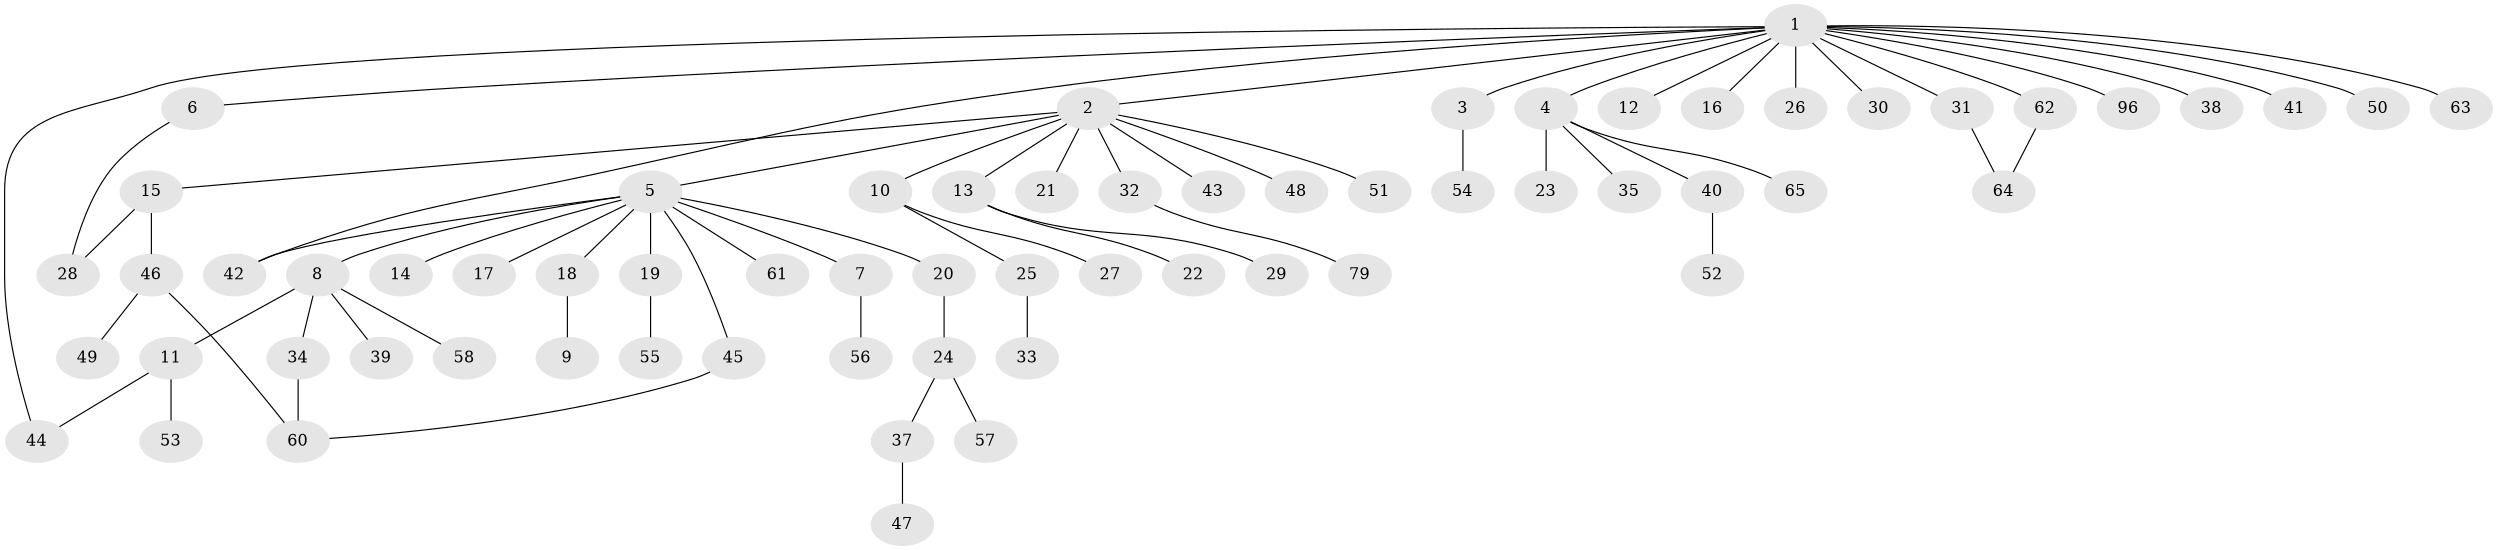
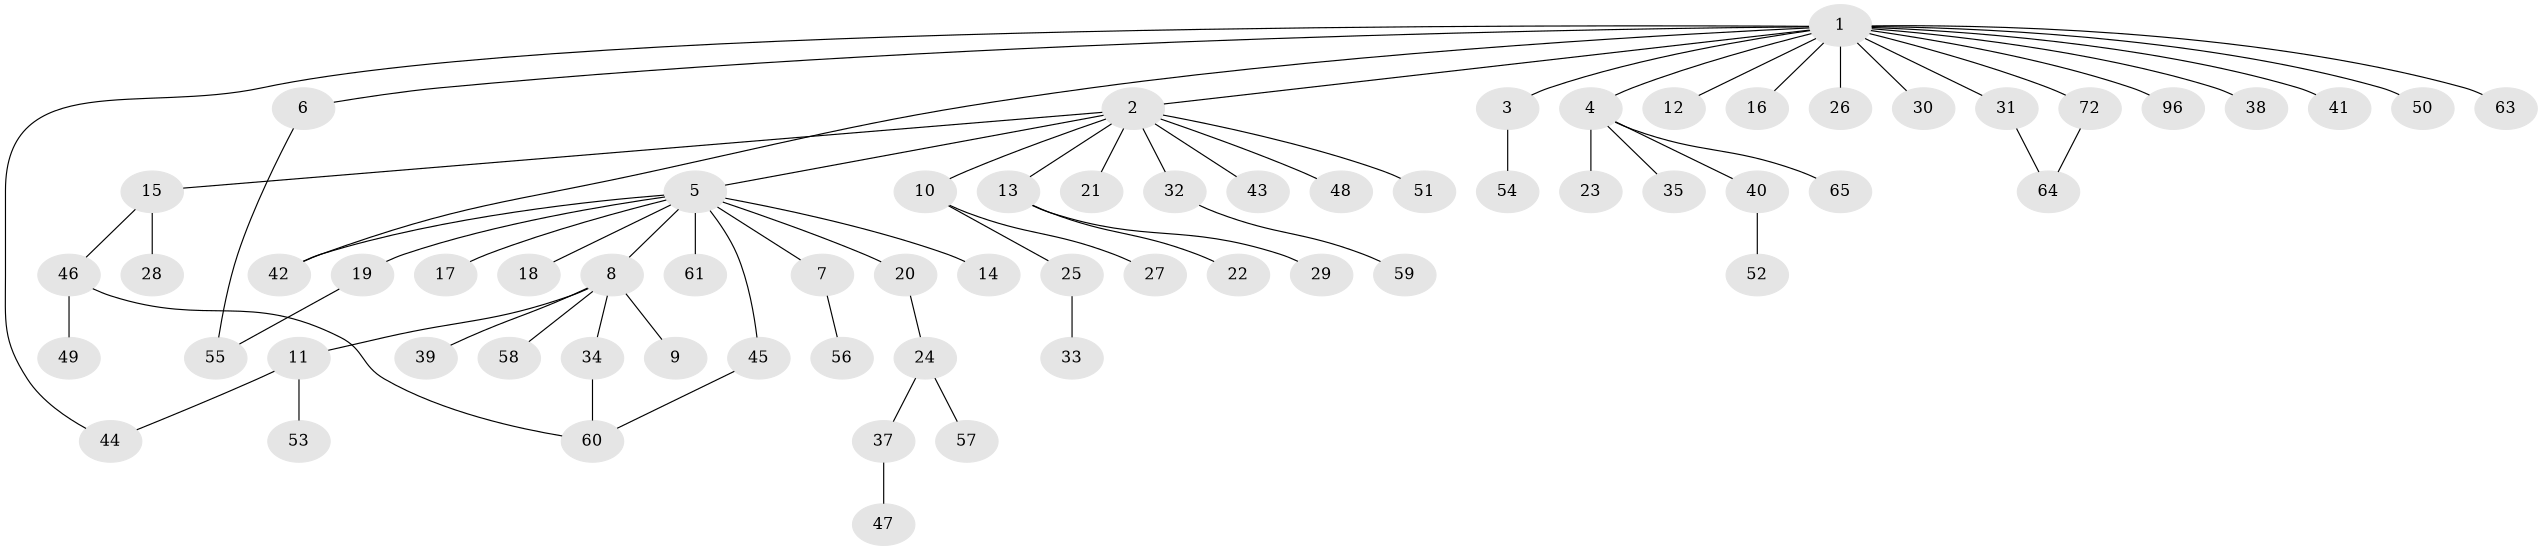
(2045, 109) -> (2090, 109)
(106, 177) -> (247, 230)
(1360, 275) -> (1405, 275)
(567, 317) -> (644, 317)
